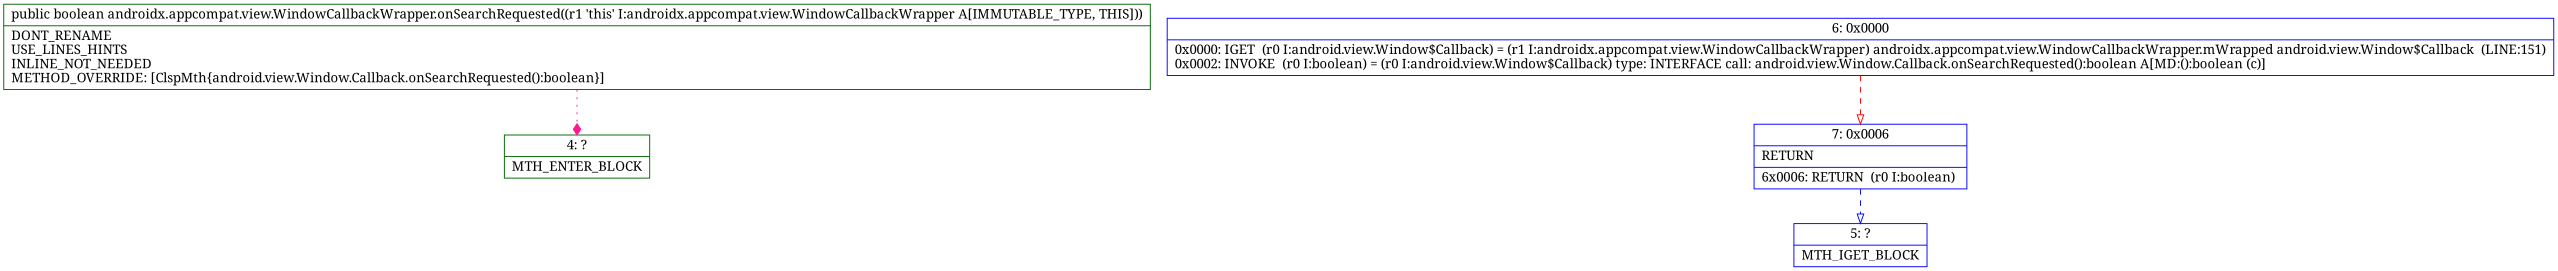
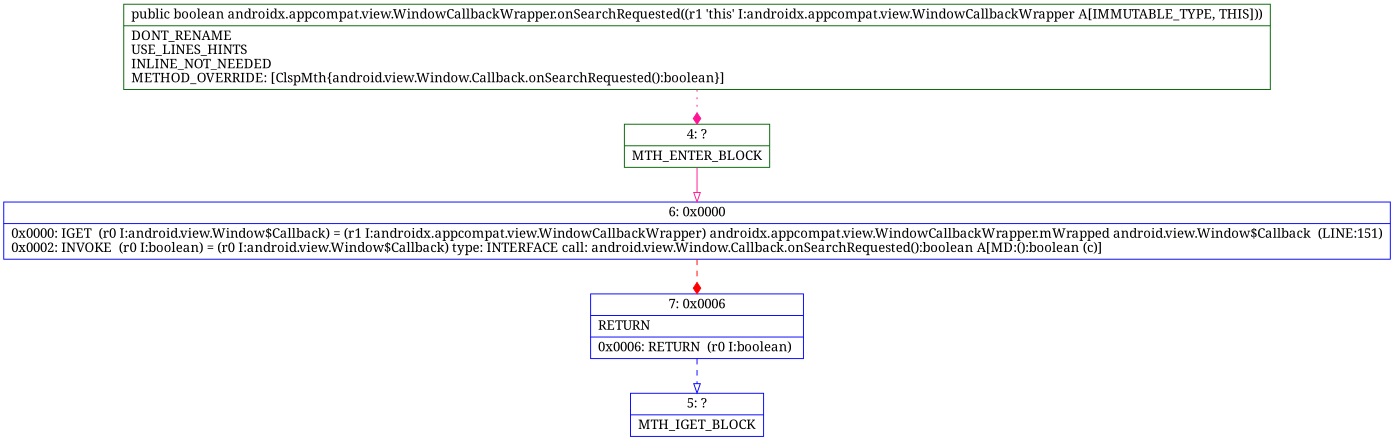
(1860, 95) -> (697, 271)
(1860, 178) -> (697, 347)
none -> (697, 180)
